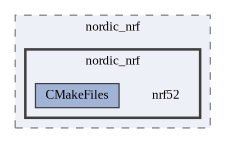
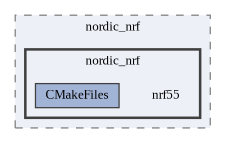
(166, 96) -> (166, 96)
